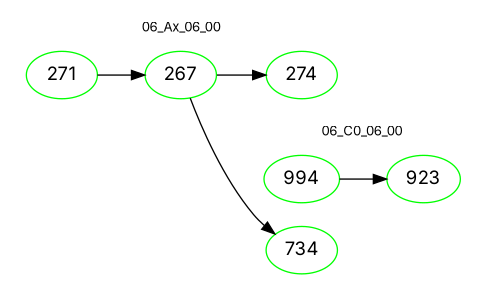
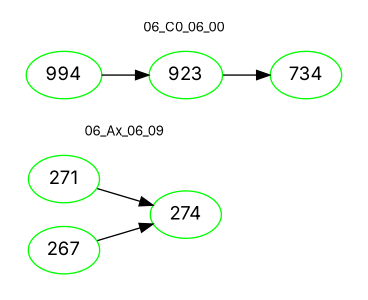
(182, 28) -> (125, 132)
(114, 75) -> (119, 195)
(221, 166) -> (240, 75)
